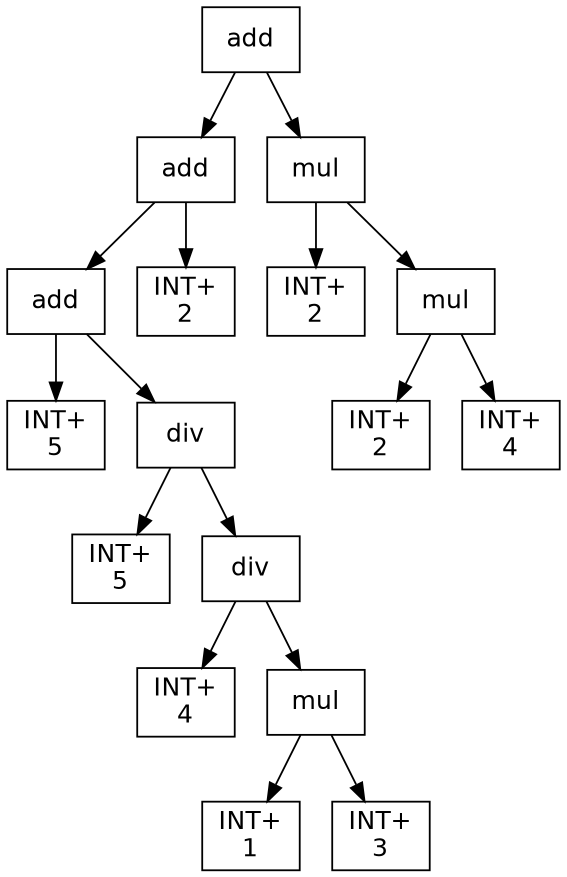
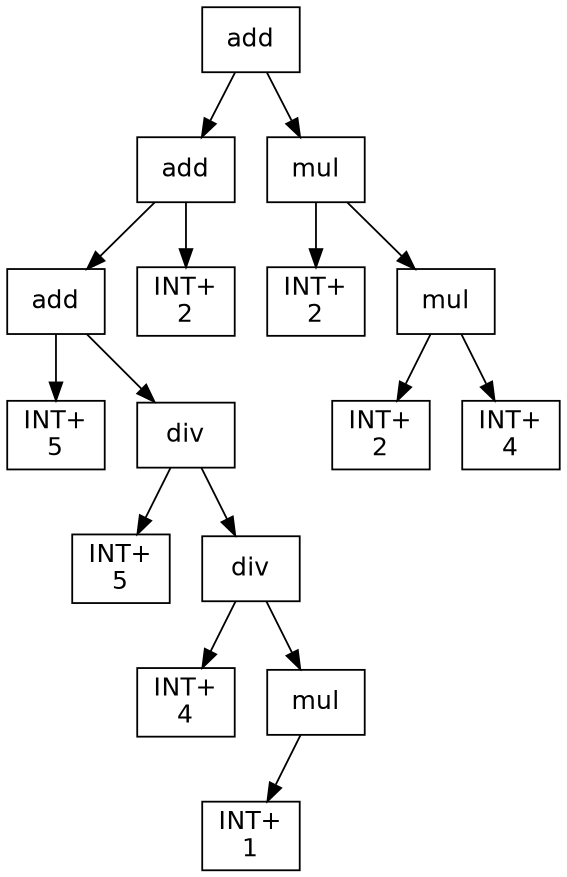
(381, 836) -> none
